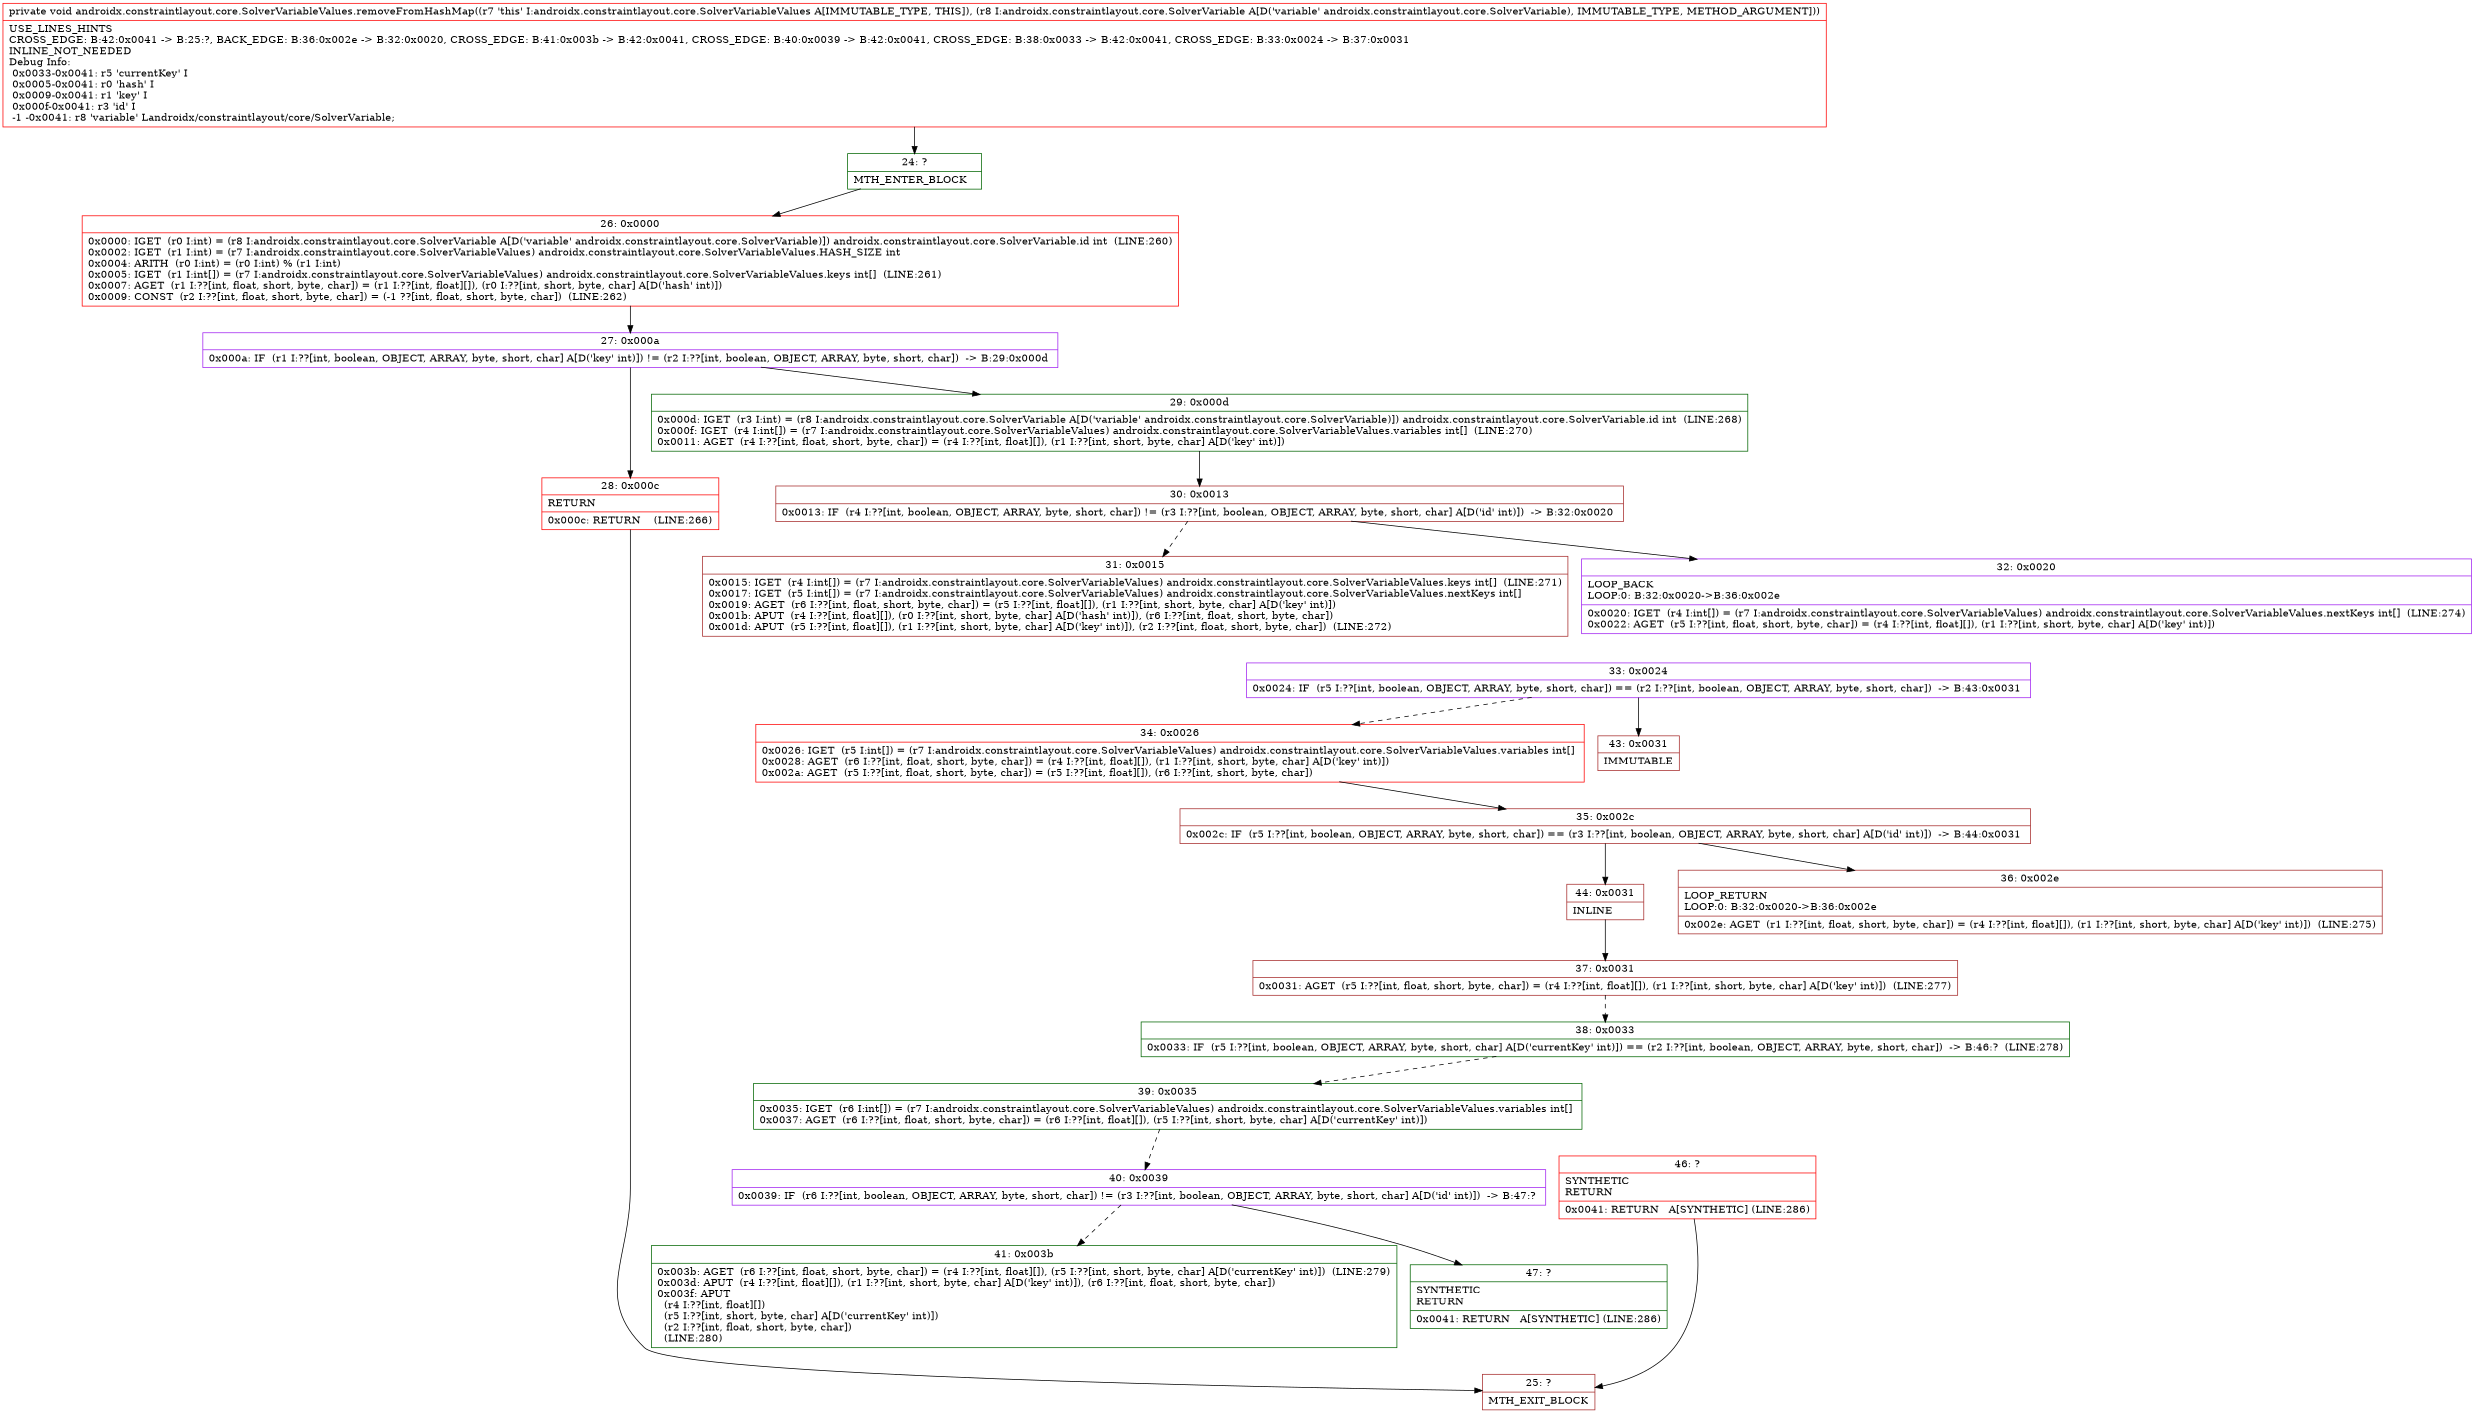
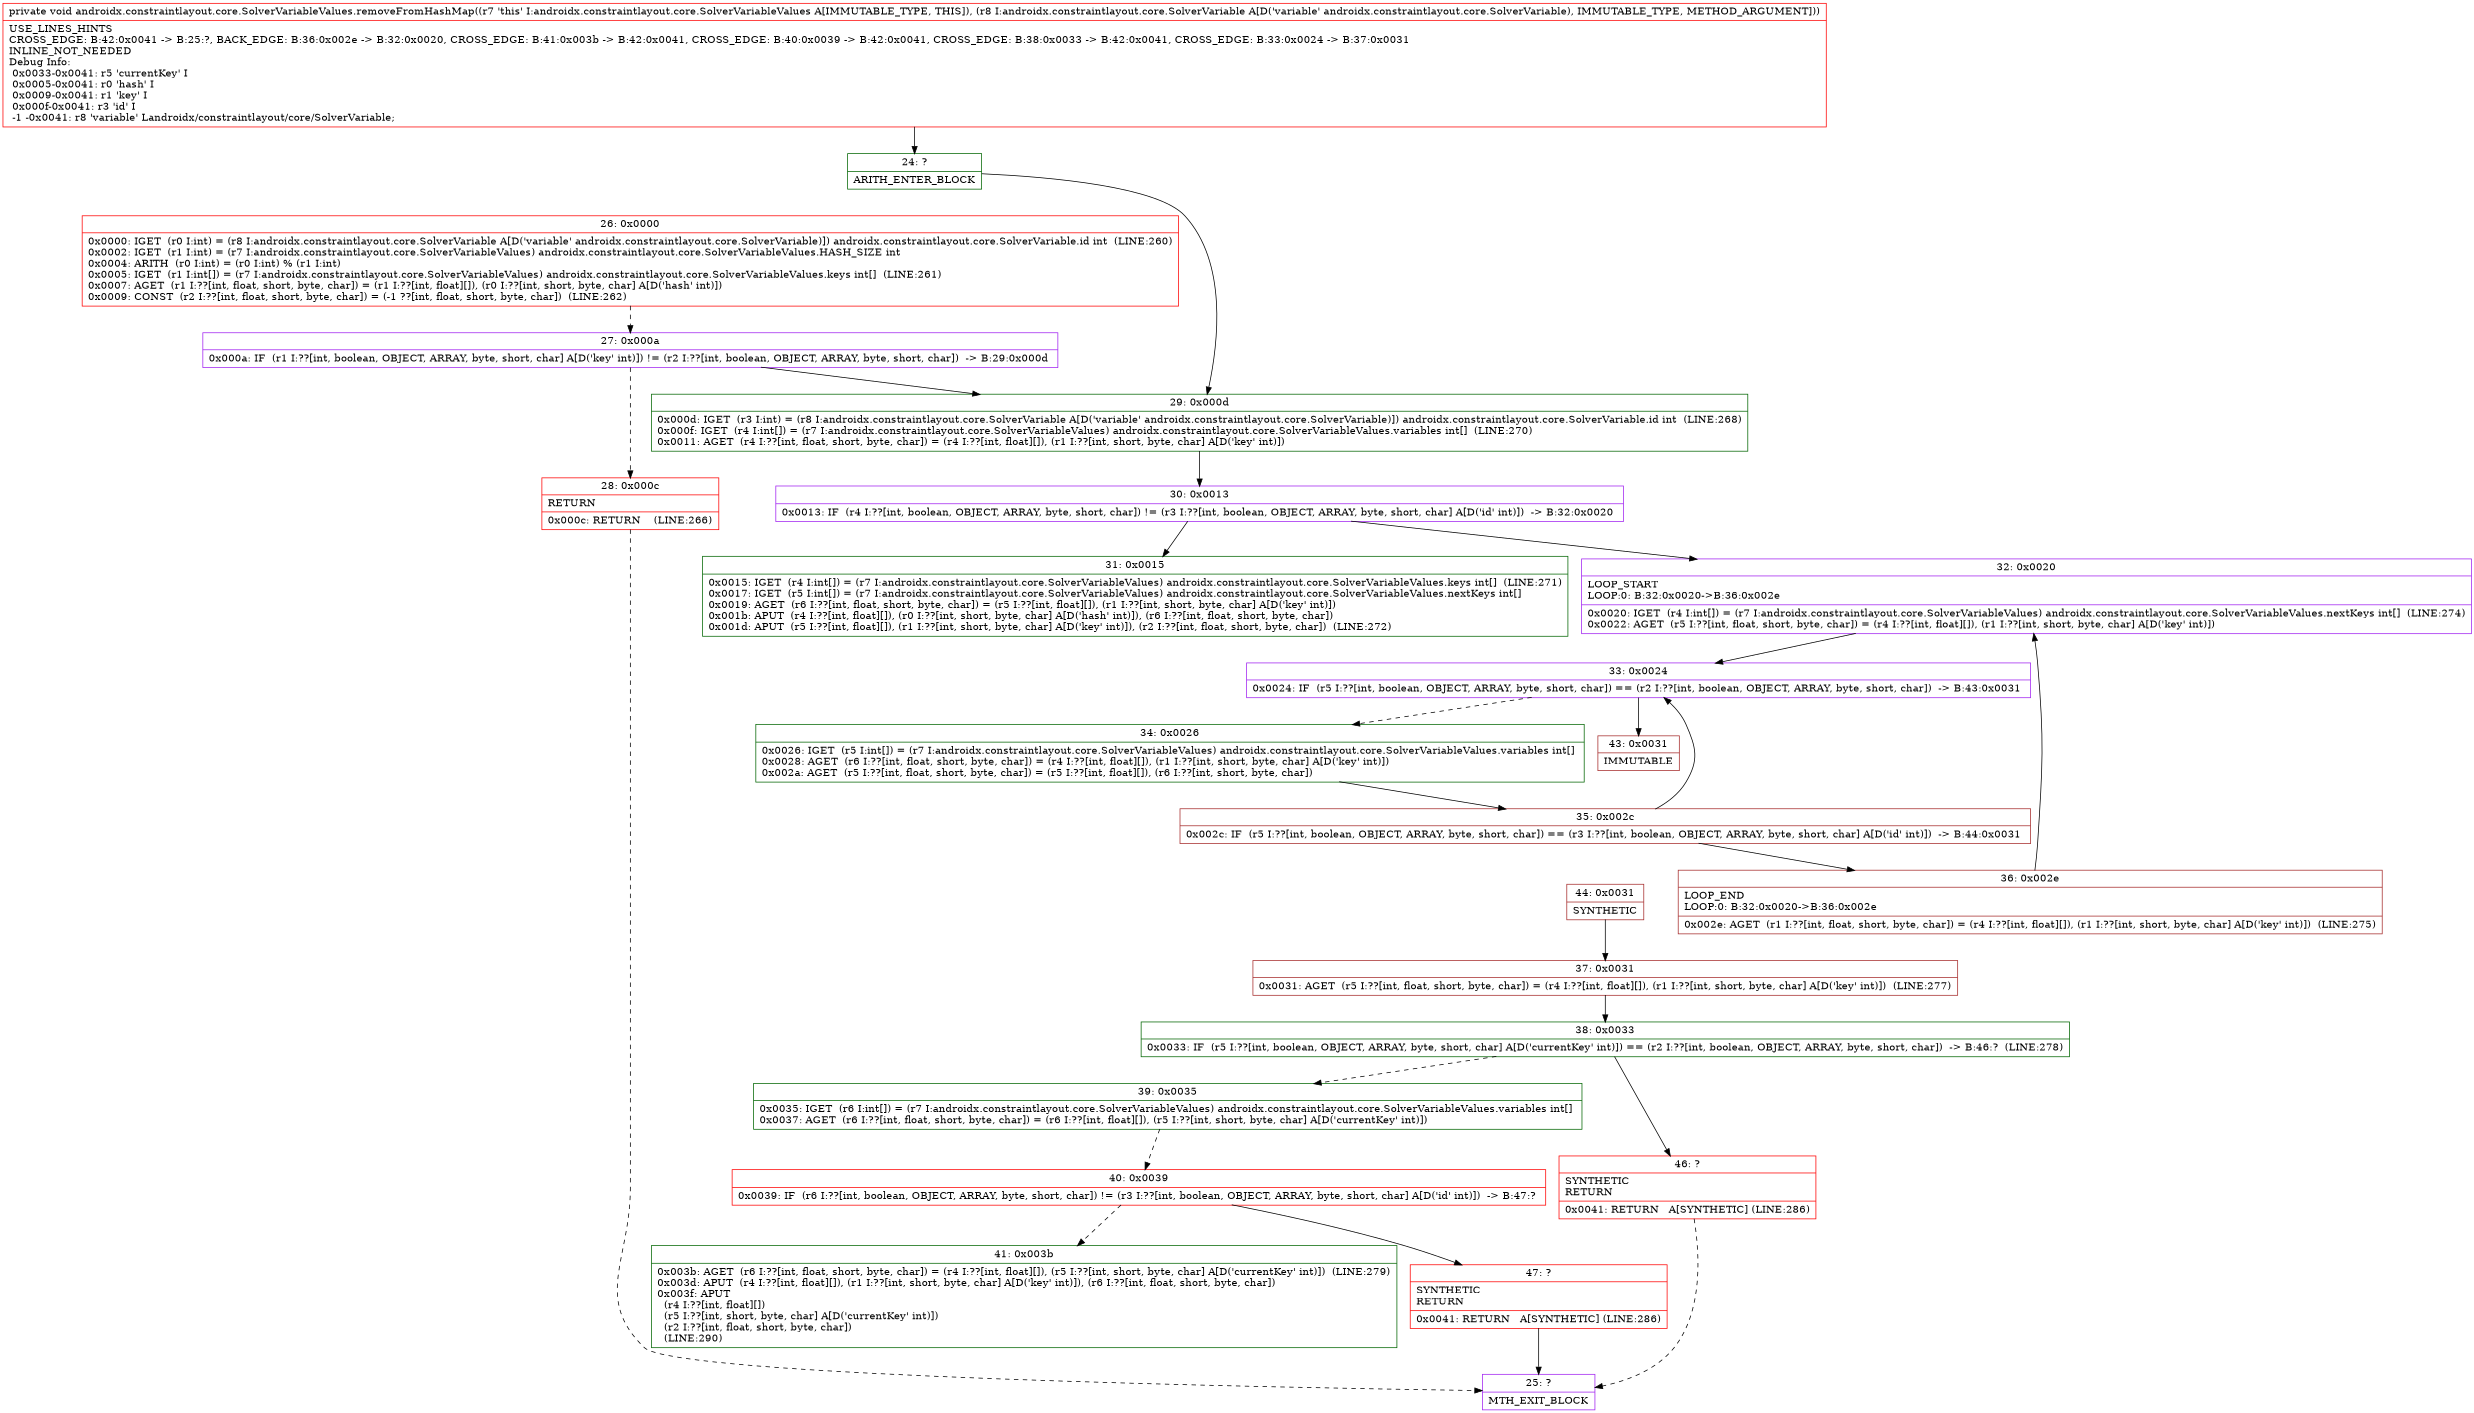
(911, 180) -> (915, 180)
(820, 201) -> (1172, 207)
(630, 316) -> (630, 316)
(630, 419) -> (630, 419)
(1200, 504) -> (1200, 504)
(1177, 536) -> (1177, 536)
(1621, 584) -> (1623, 584)
(1135, 596) -> (1135, 596)
none -> (1789, 648)
(1170, 753) -> (1170, 753)
none -> (2042, 756)
(1605, 860) -> (1695, 760)
(1726, 896) -> (1714, 896)
(1593, 911) -> (1605, 911)
(1605, 1005) -> (1605, 1005)
none -> (1641, 1103)
(1139, 1187) -> (1139, 1187)
(1539, 1297) -> (1539, 1297)
(1687, 1326) -> (1687, 1326)
(690, 1338) -> (690, 1338)
none -> (1539, 1347)
(647, 1348) -> (647, 1348)
(1539, 1392) -> (1539, 1392)
